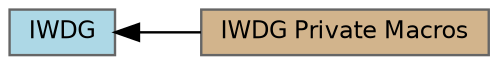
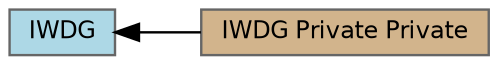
(345, 32) -> (345, 32)
